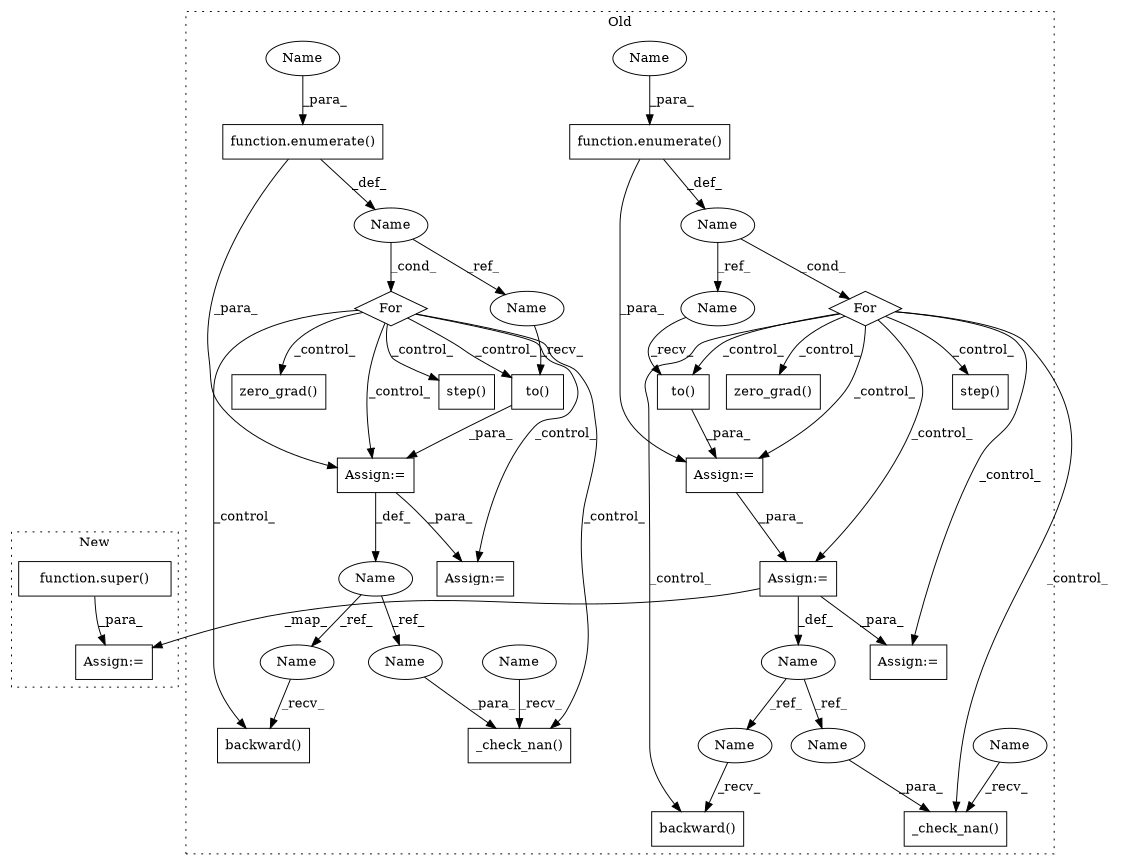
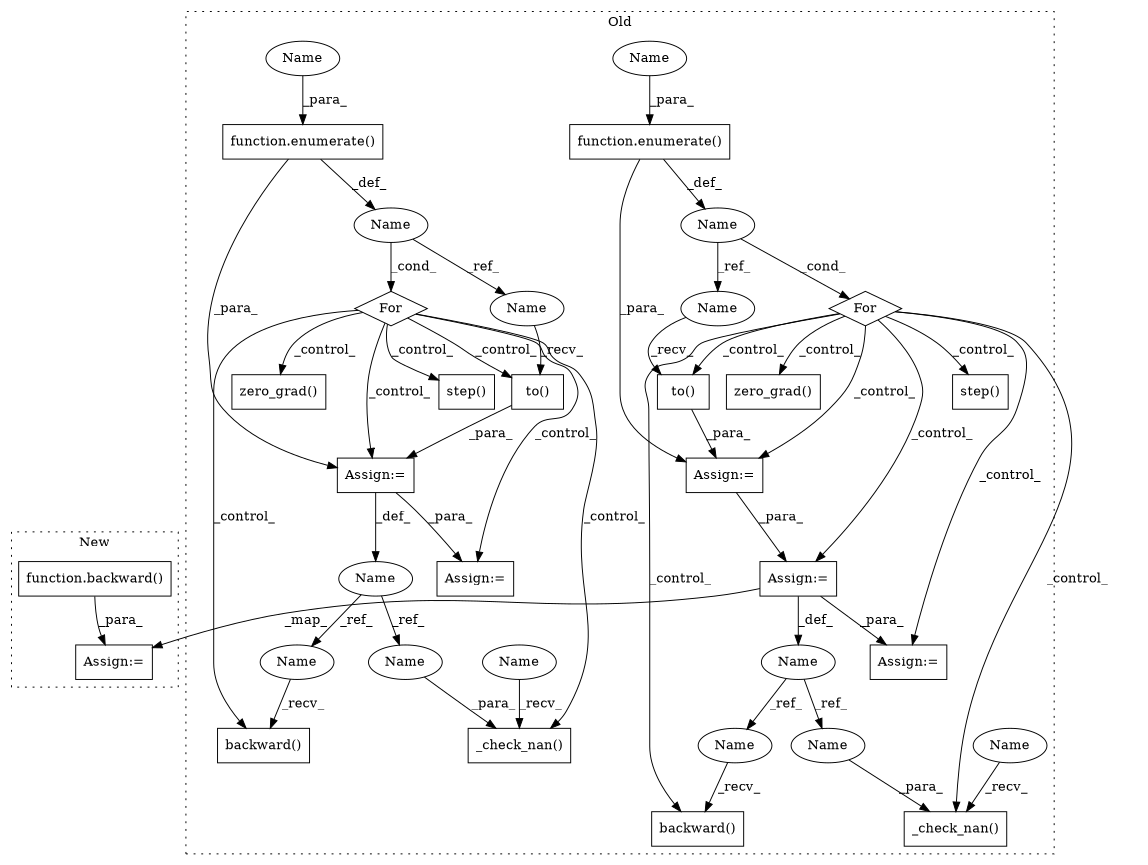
(95, 579) -> (95, 579)
